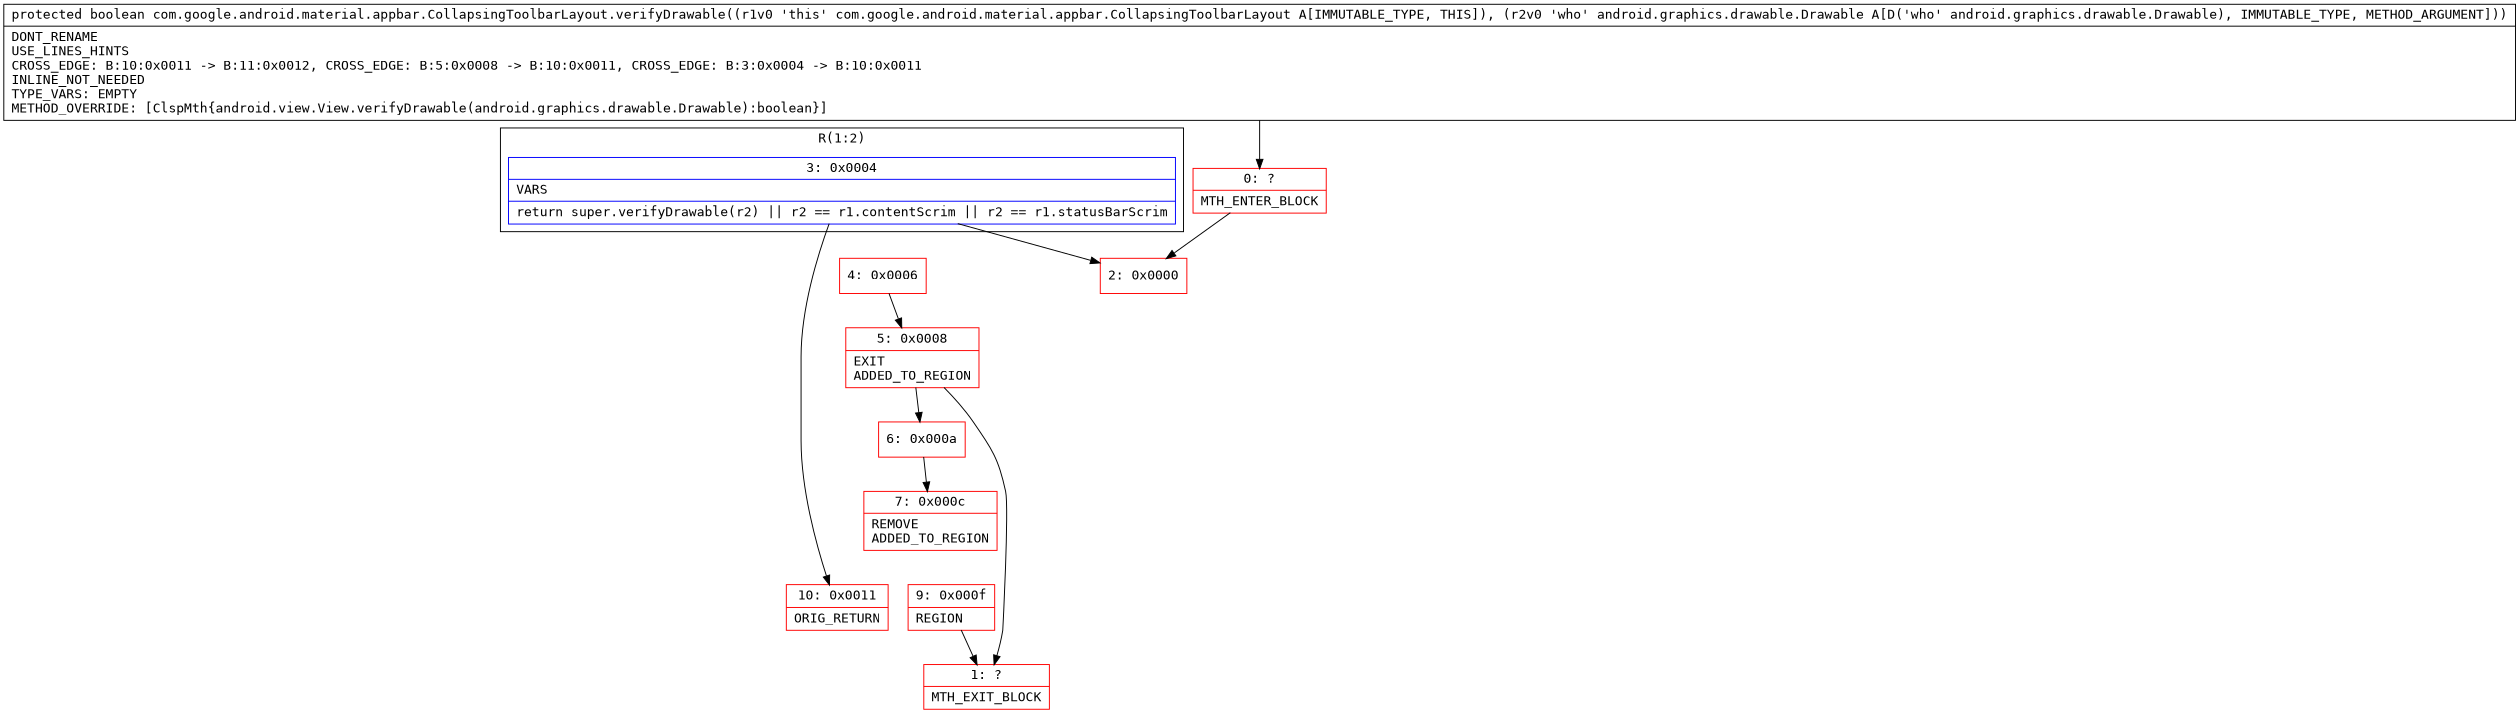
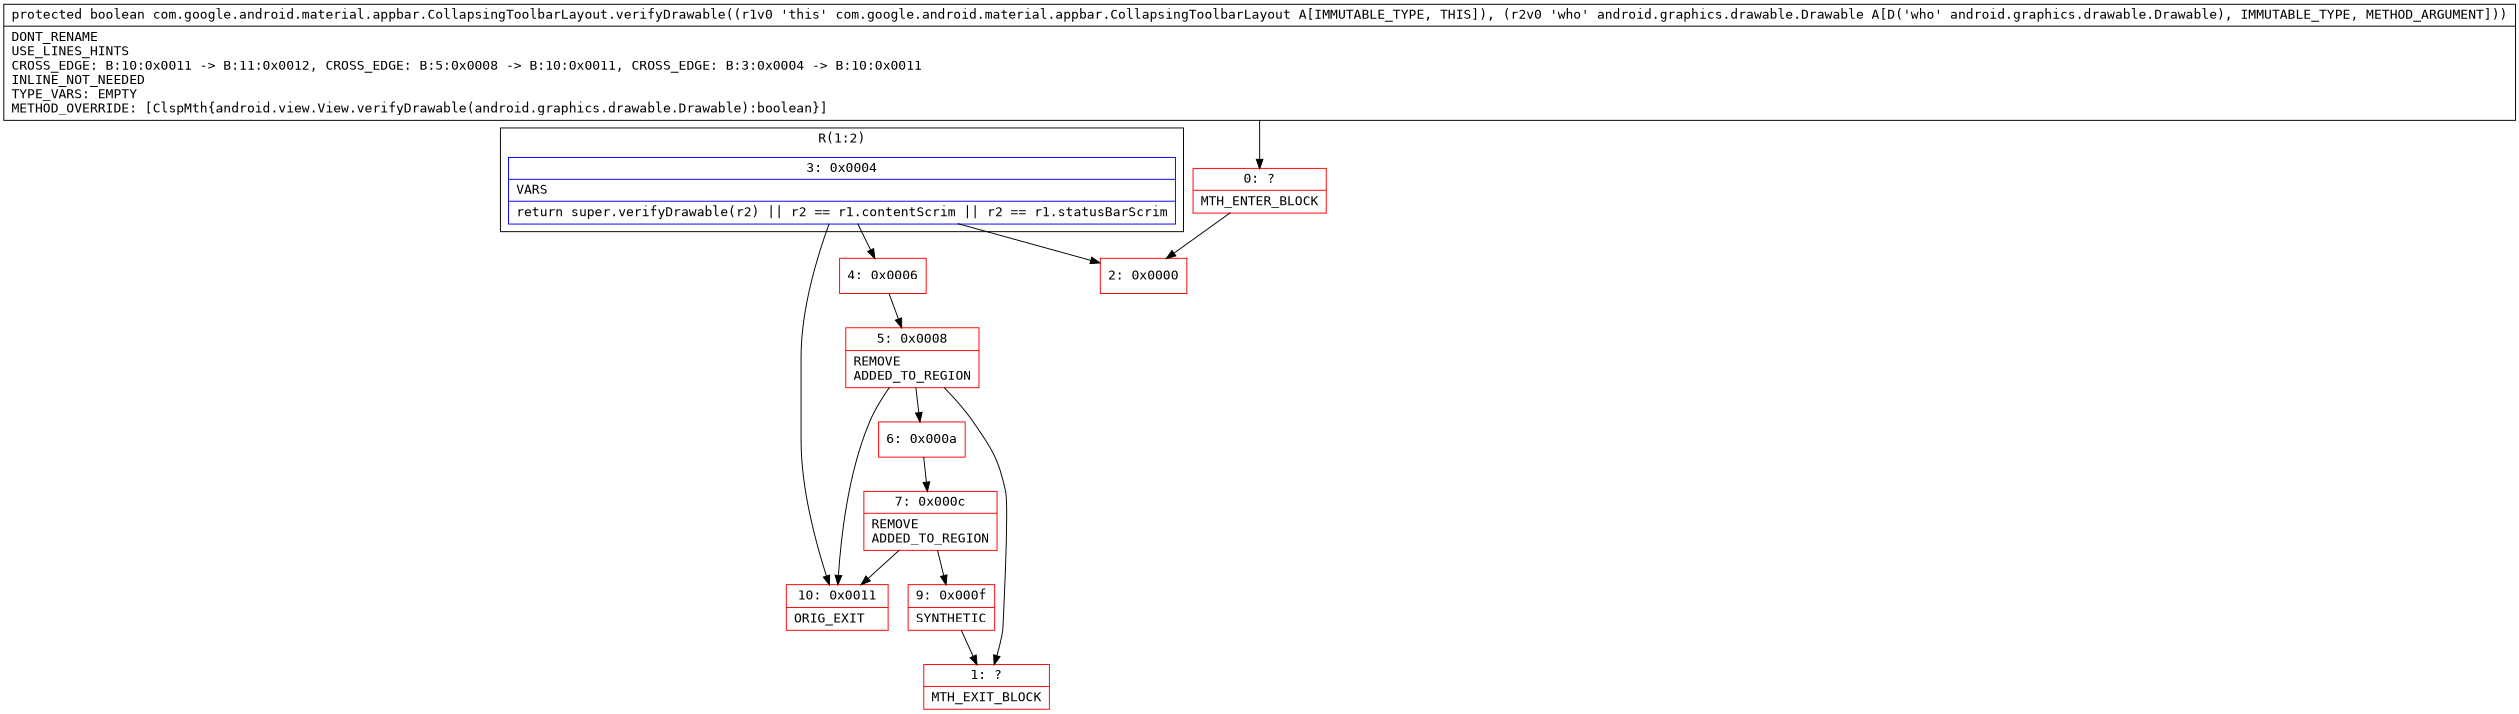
none -> (864, 237)
(870, 362) -> (877, 362)
none -> (852, 478)
none -> (941, 563)
none -> (884, 564)
(837, 618) -> (830, 618)
(939, 618) -> (951, 618)
